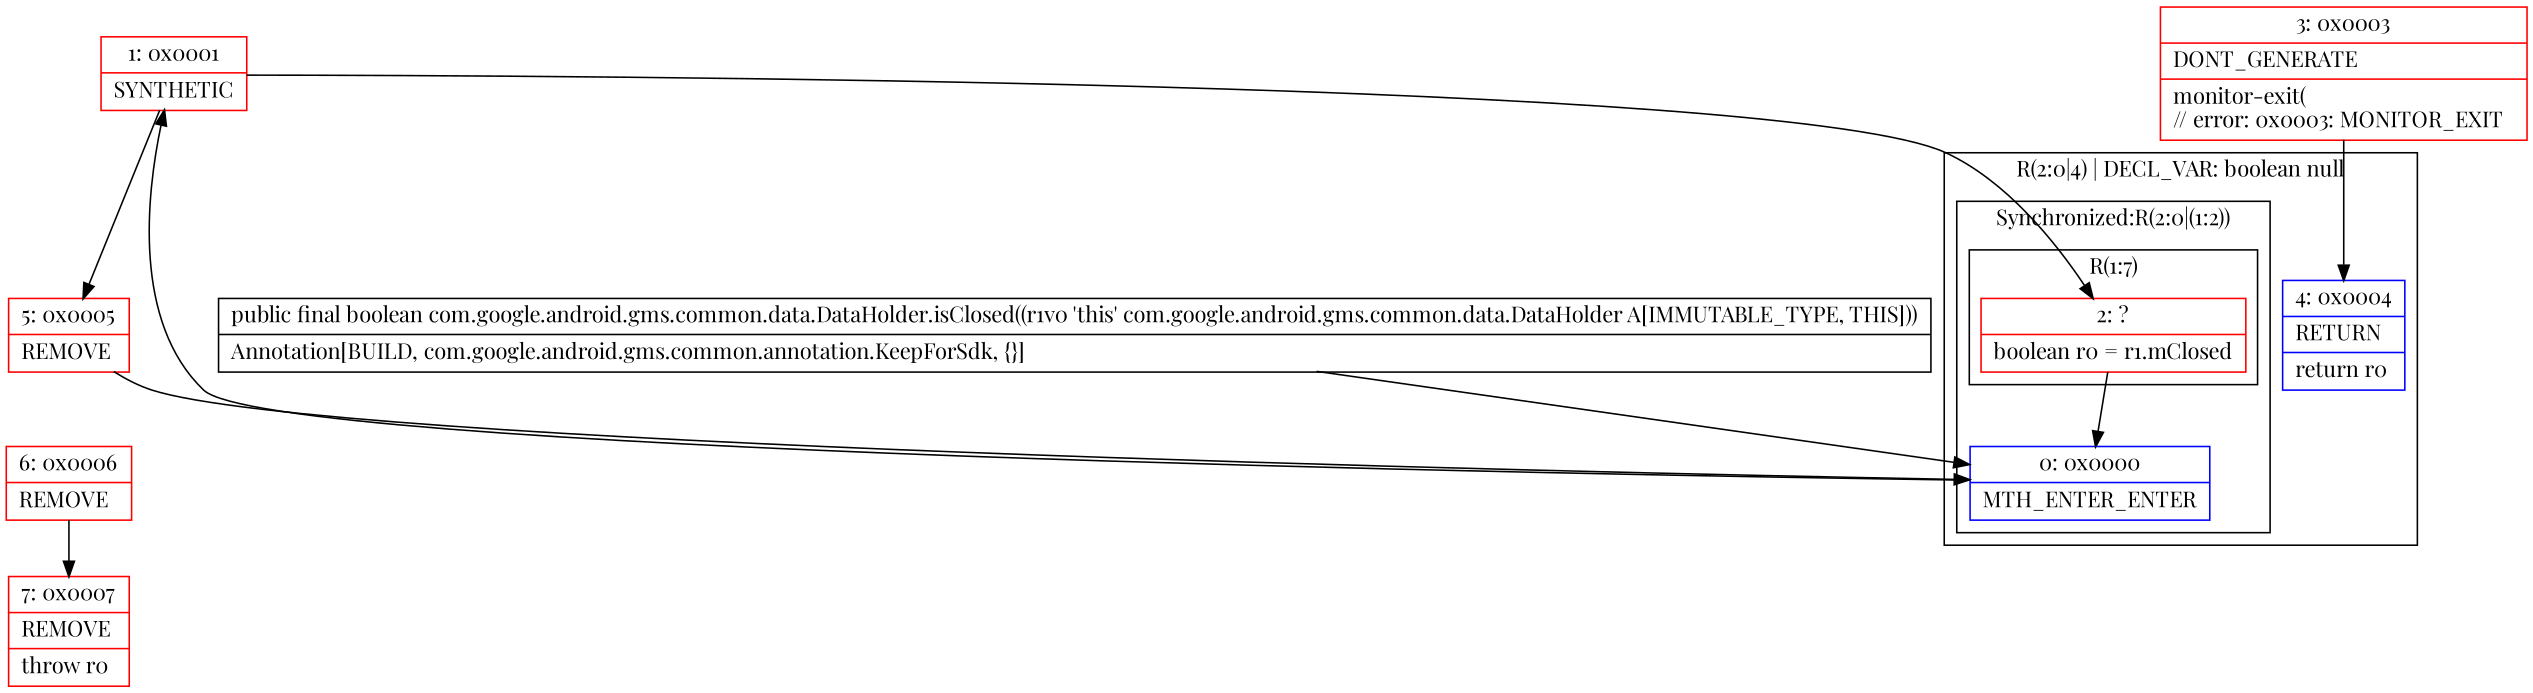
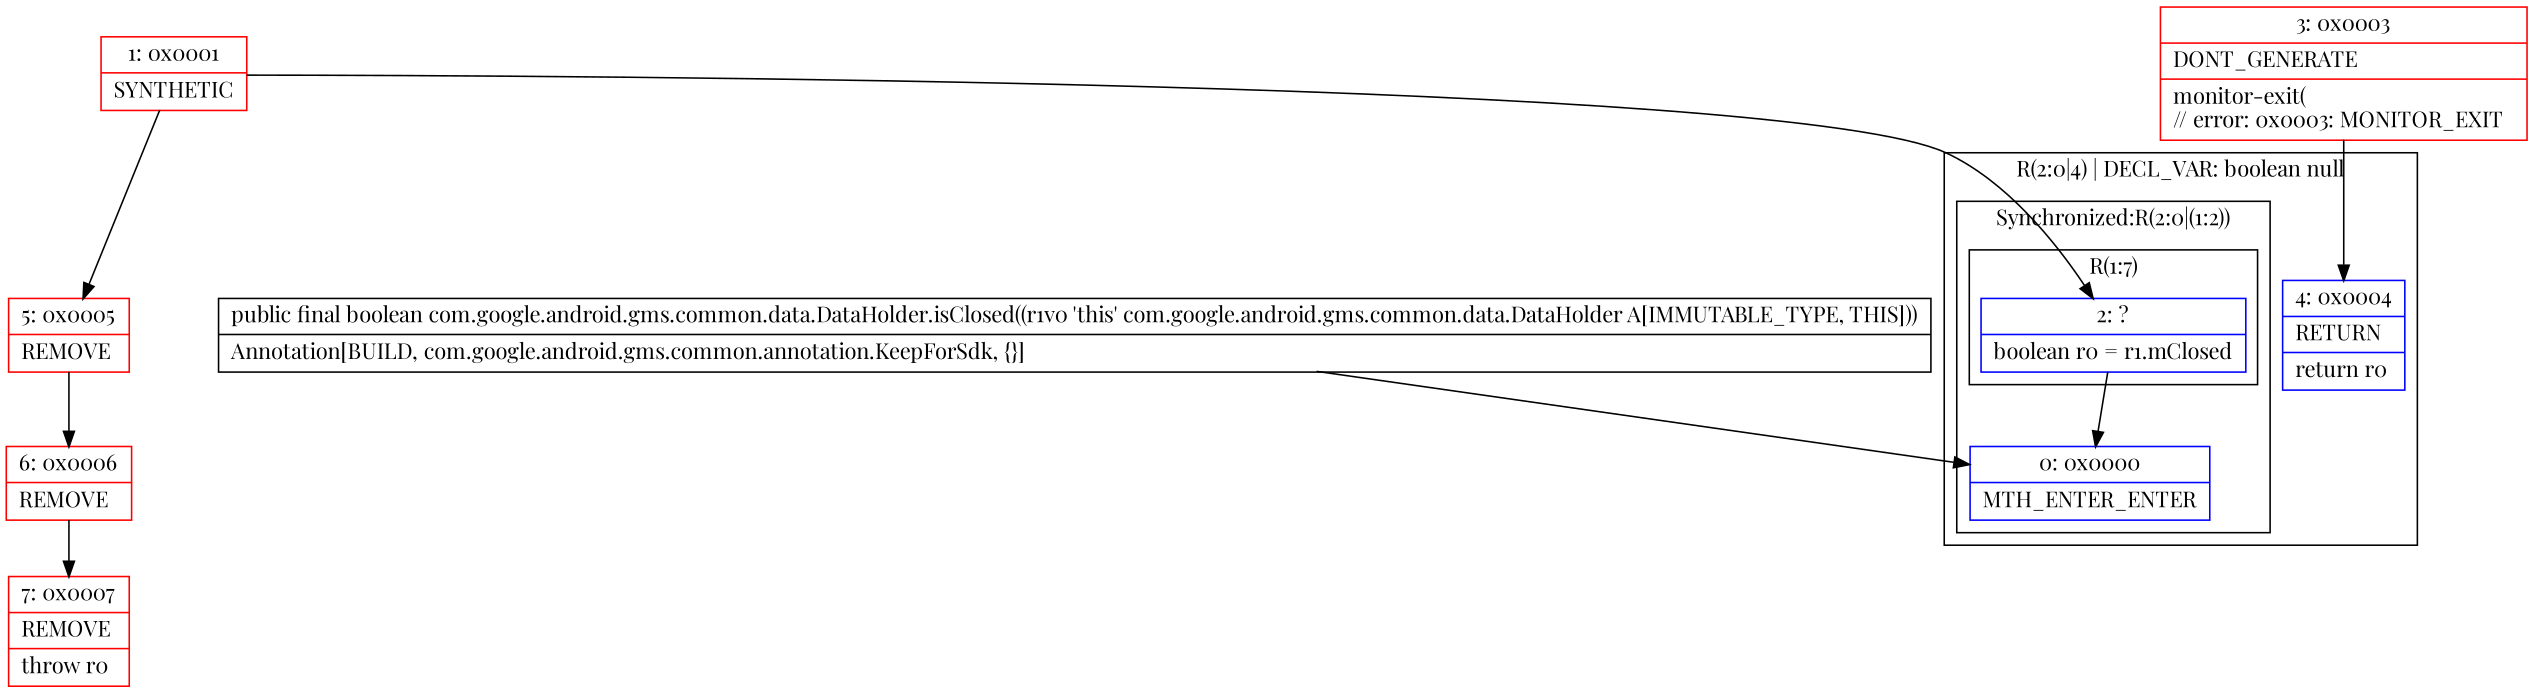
(2113, 335) -> (2113, 335)
(945, 455) -> none
(1030, 455) -> (69, 402)
